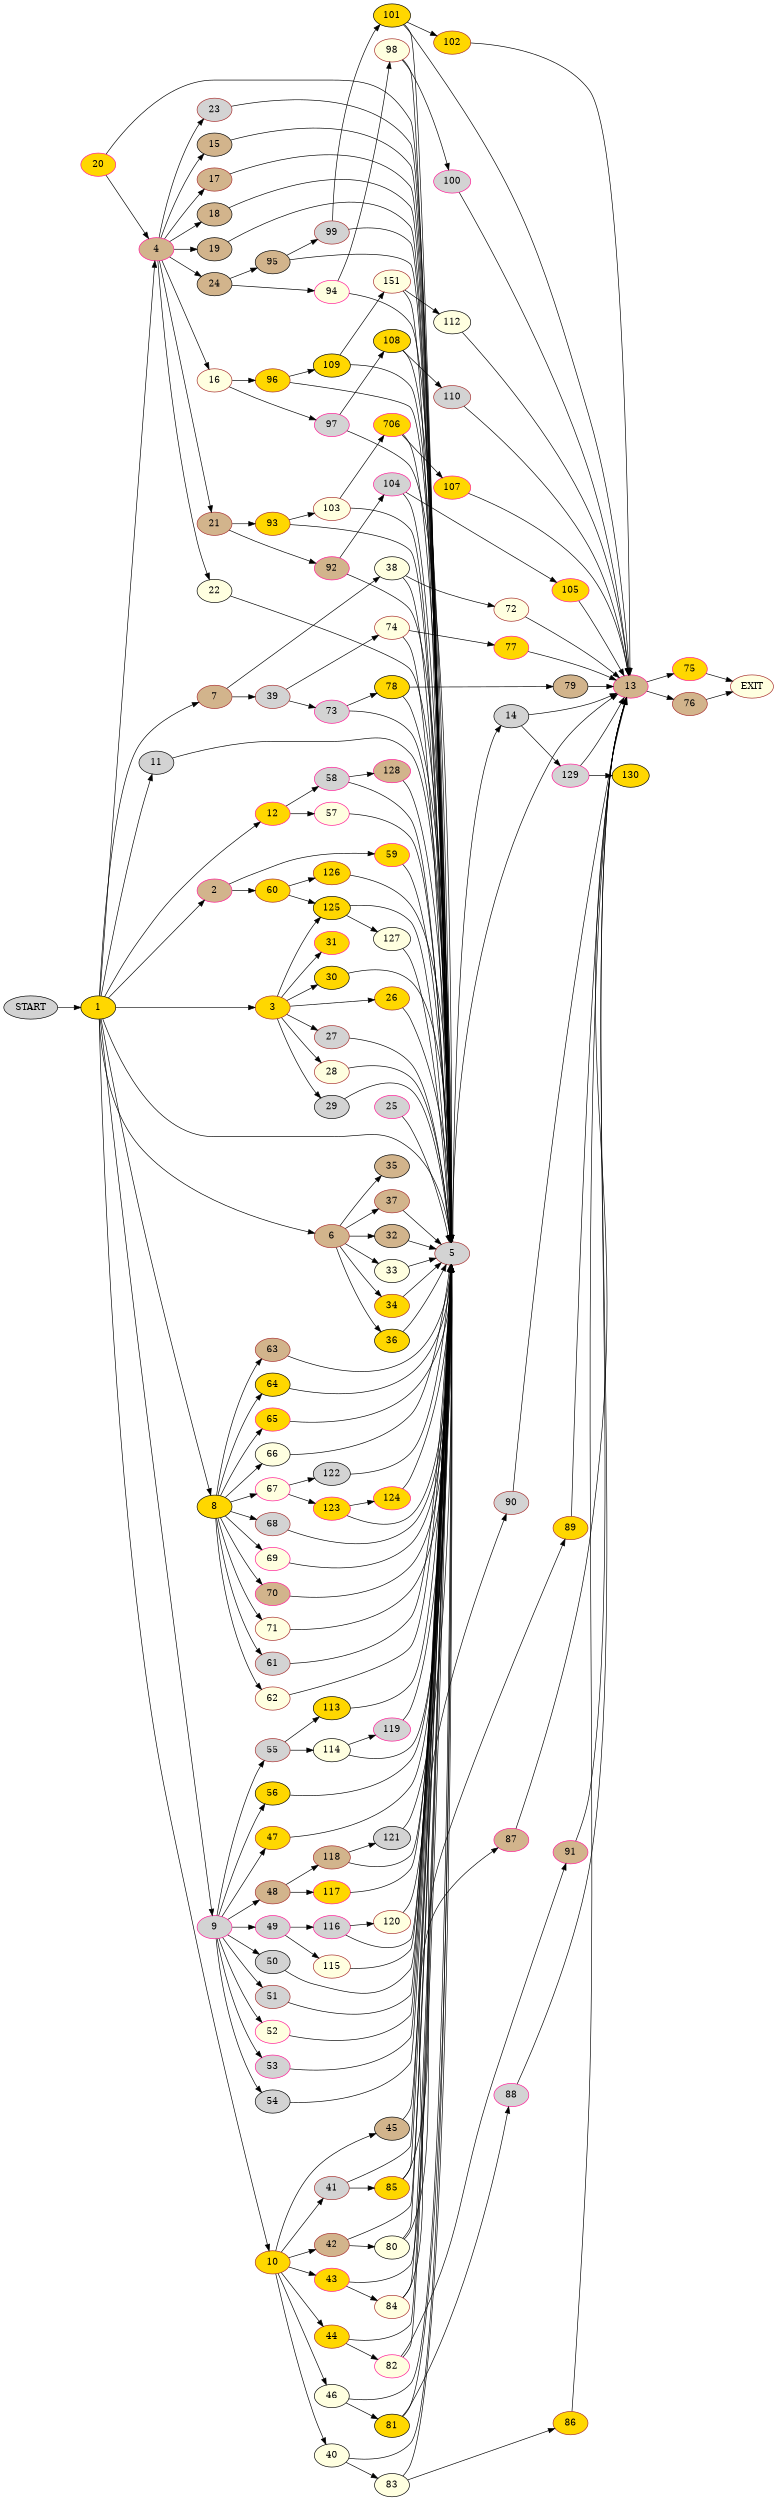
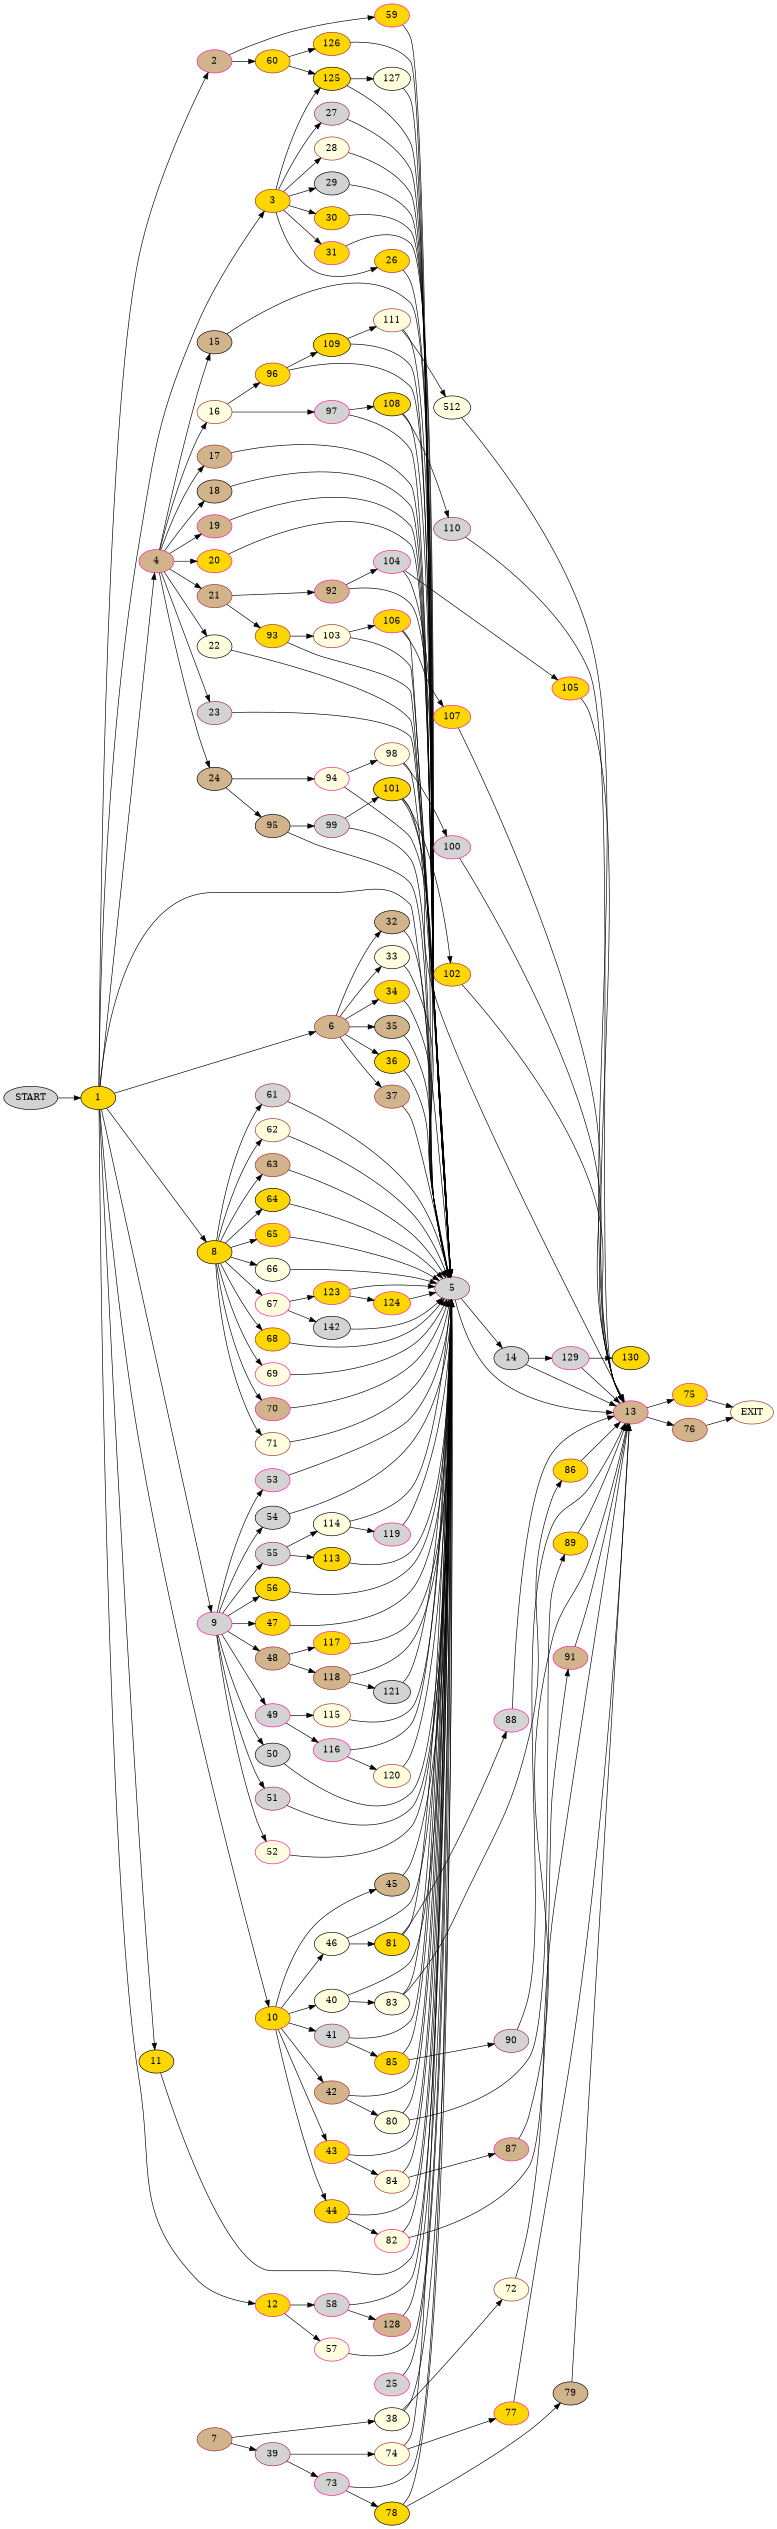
(125, 204) -> (182, 561)
(215, 249) -> (215, 526)
(392, 282) -> (392, 320)
(452, 322) -> (452, 408)
(392, 425) -> (392, 621)
none -> (433, 722)
(156, 763) -> (156, 2062)
(117, 819) -> none
(332, 978) -> (332, 218)
none -> (430, 1151)
(332, 1474) -> (332, 1328)
(273, 1524) -> (273, 1339)
